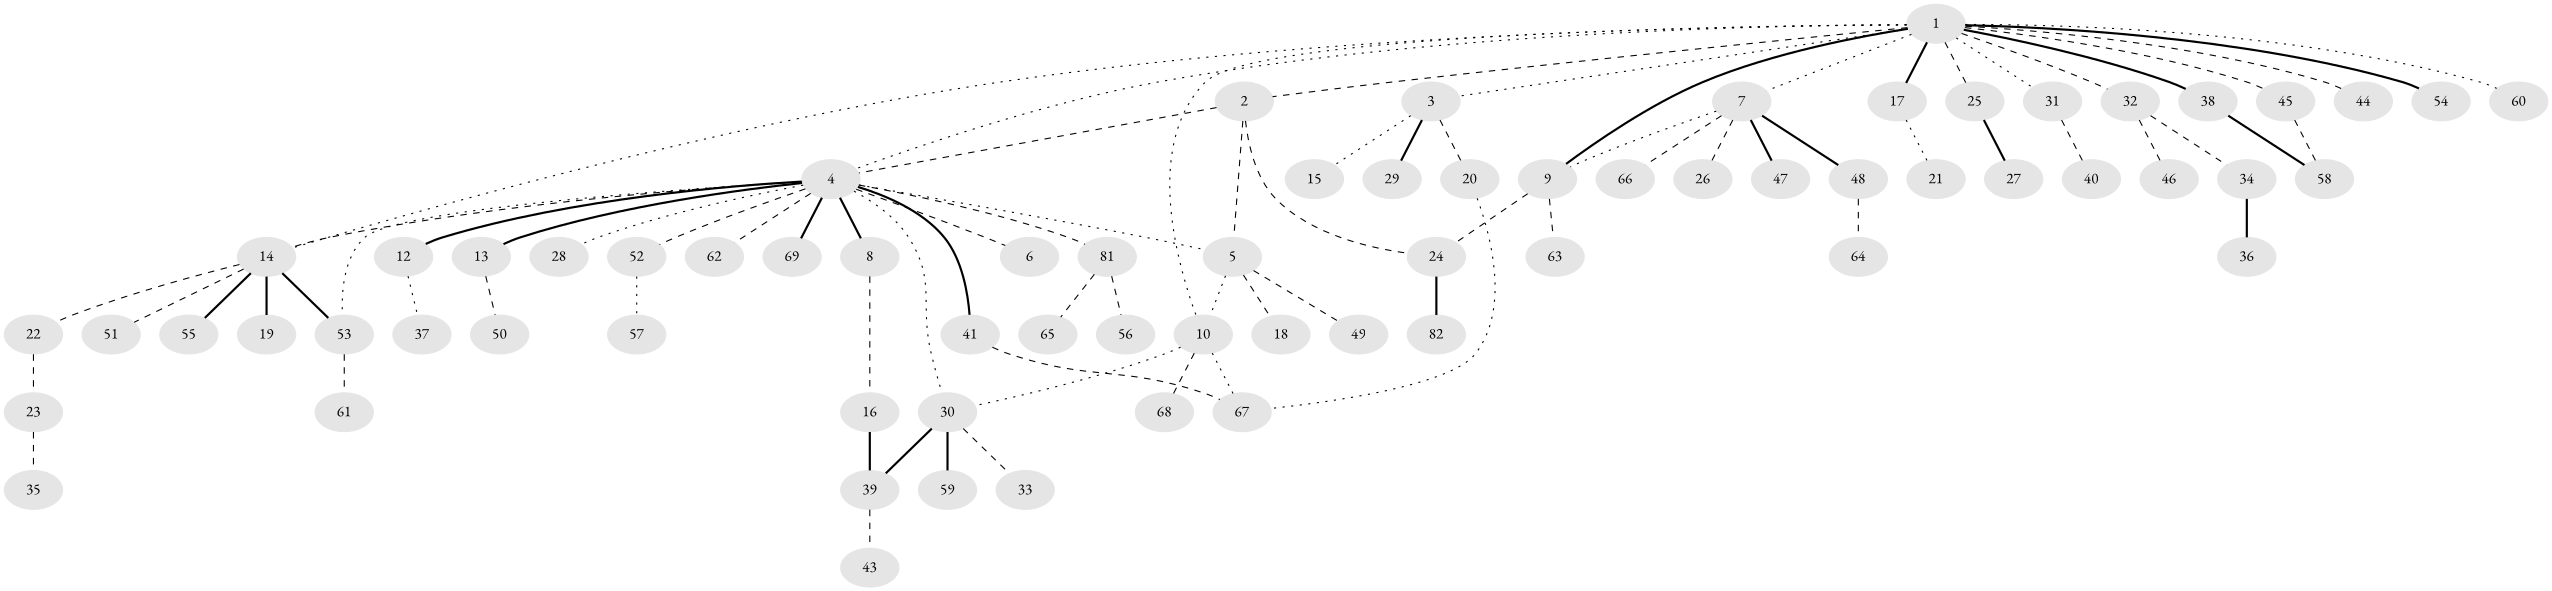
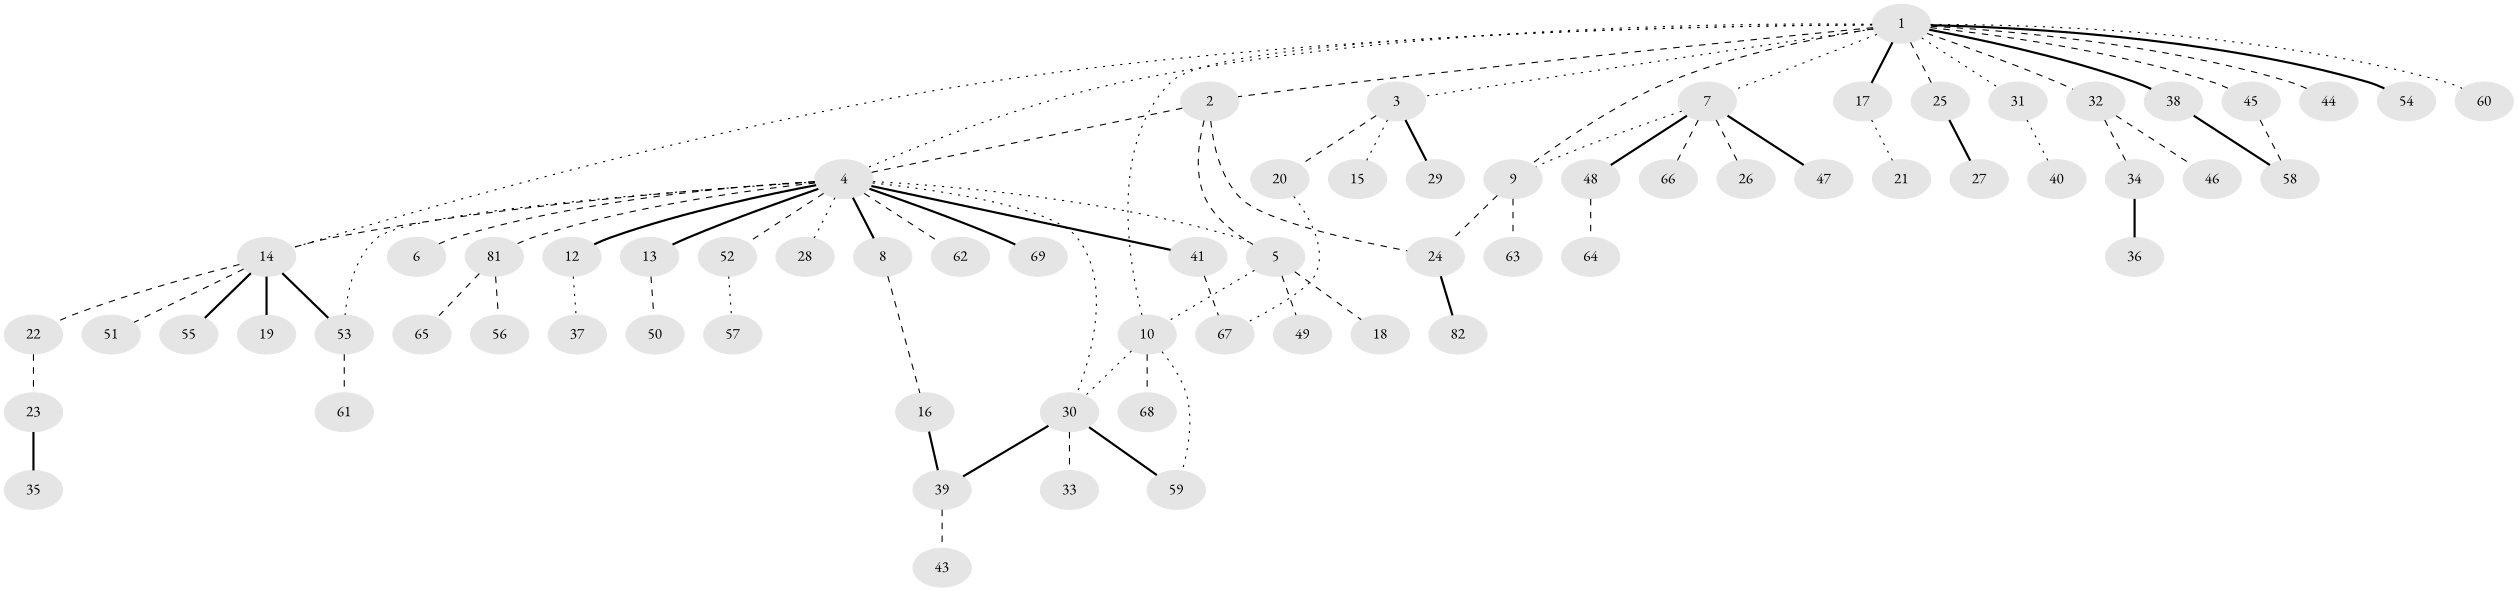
(1727, 73) -> (1693, 73)
(2072, 140) -> (2037, 140)
(1223, 373) -> (1189, 408)
(33, 451) -> (33, 451)
